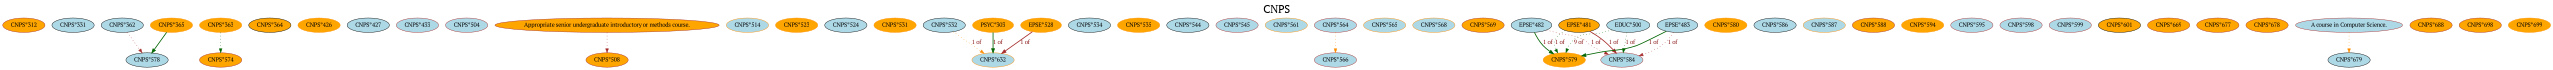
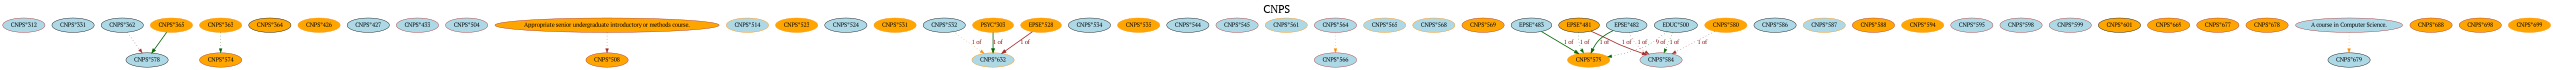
(24, 25) -> (24, 25)
(1660, 46) -> (1695, 42)
